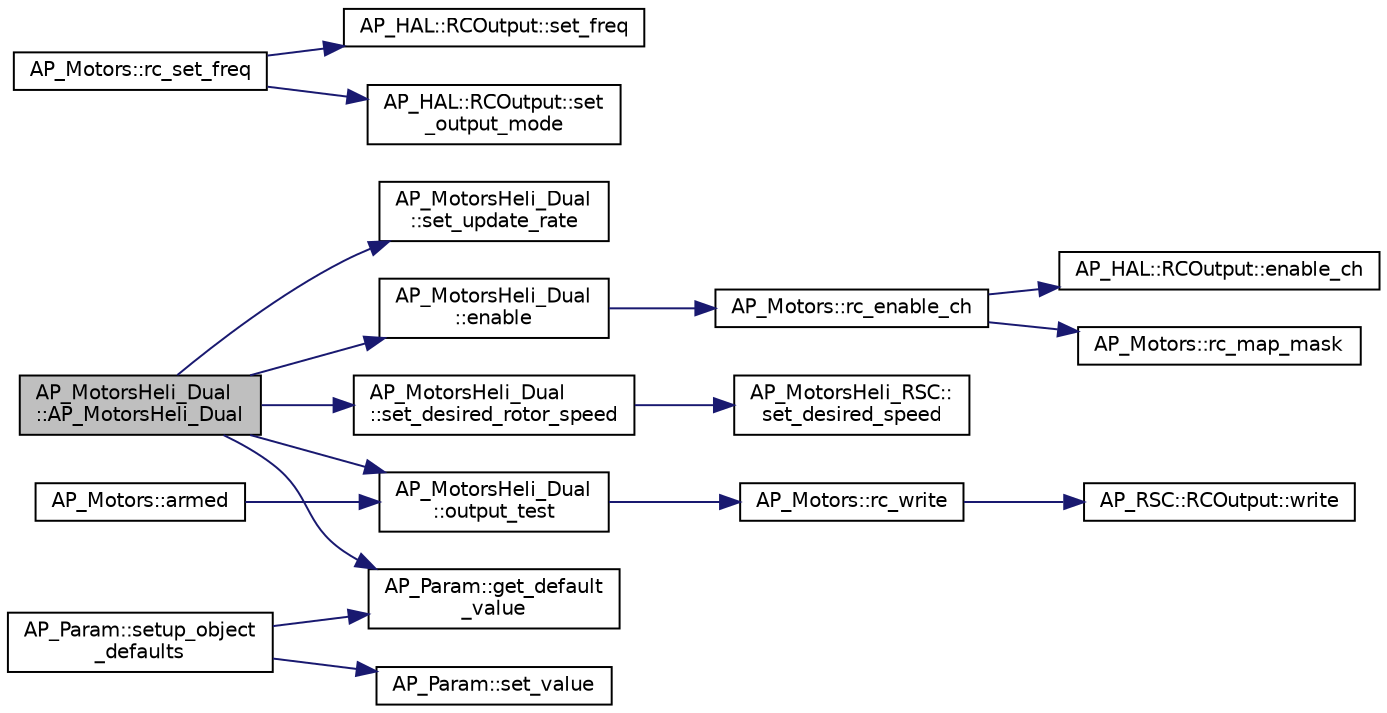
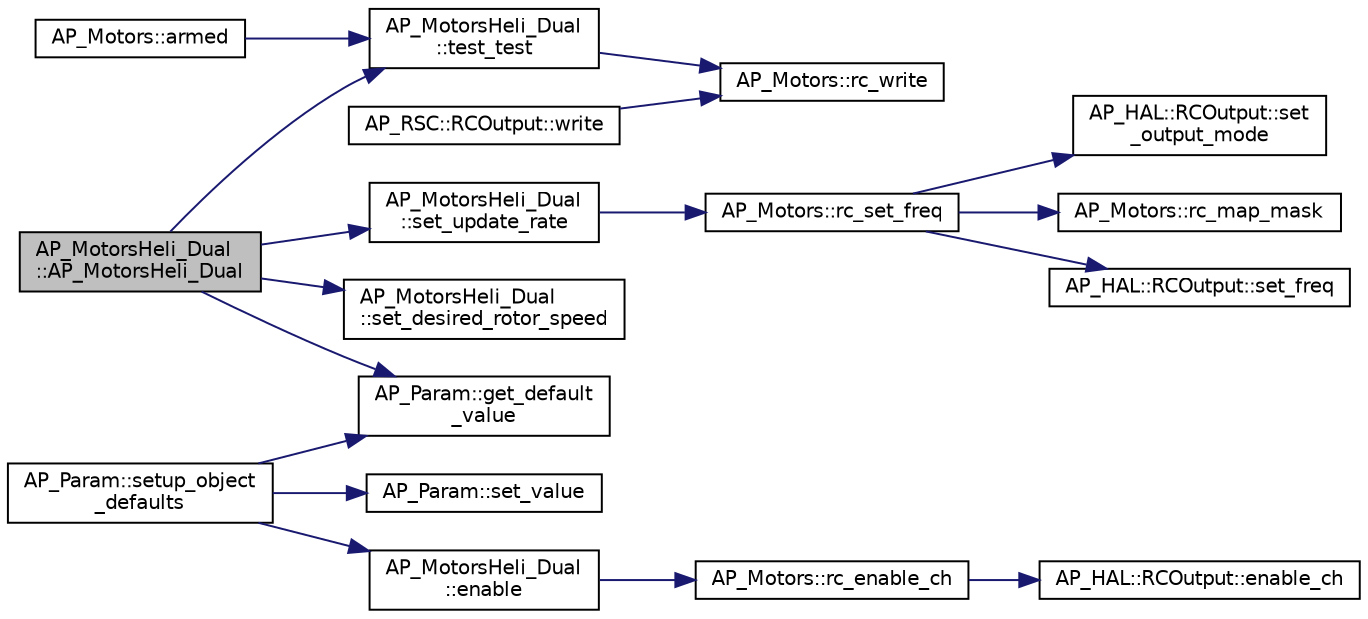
none -> (642, 212)
(1023, 326) -> (998, 212)
(308, 359) -> (304, 534)
(852, 405) -> none
(494, 502) -> (484, 39)
(1014, 502) -> (660, 103)
